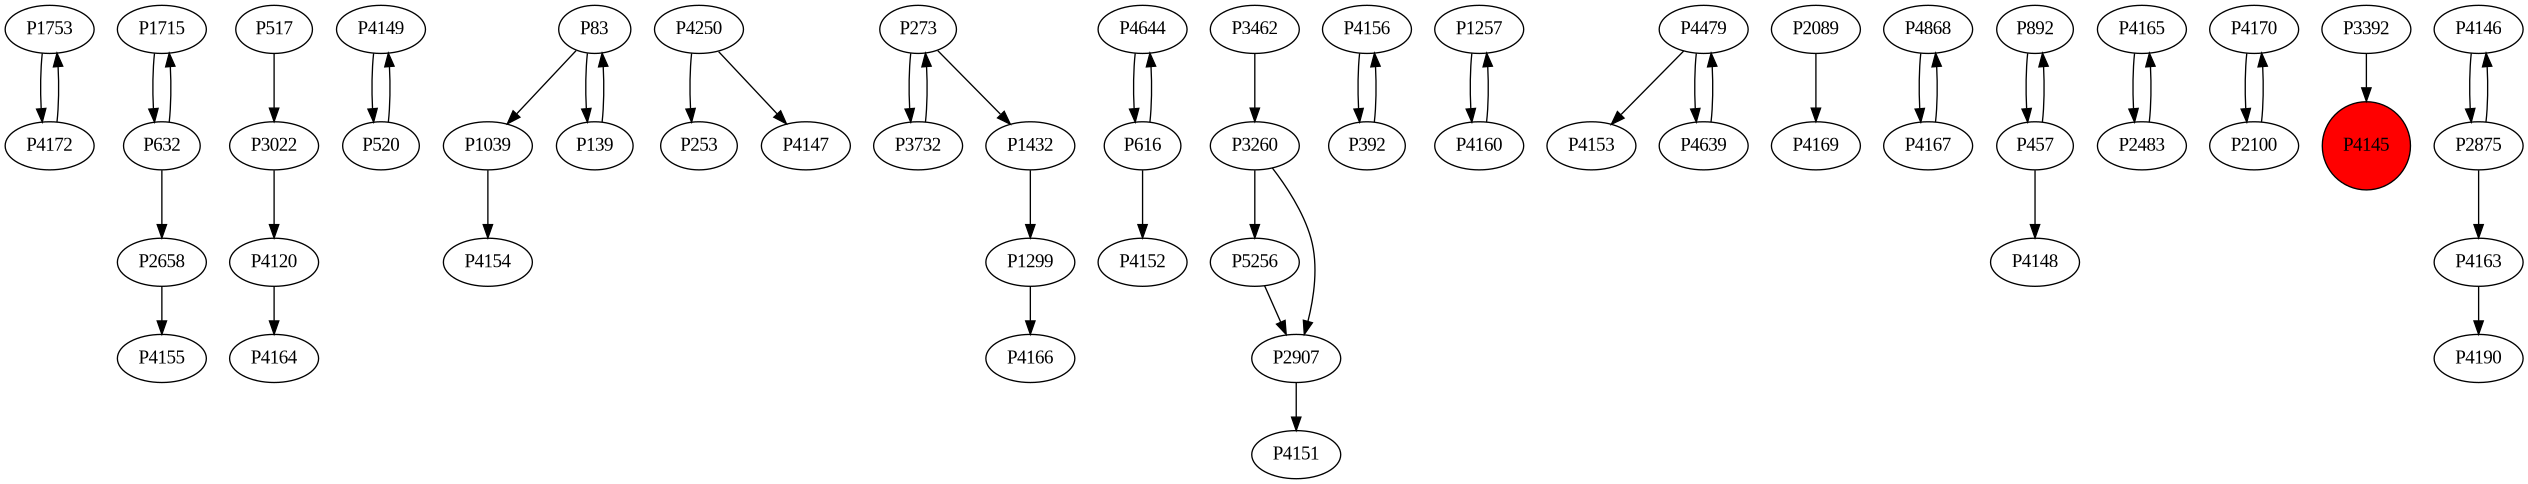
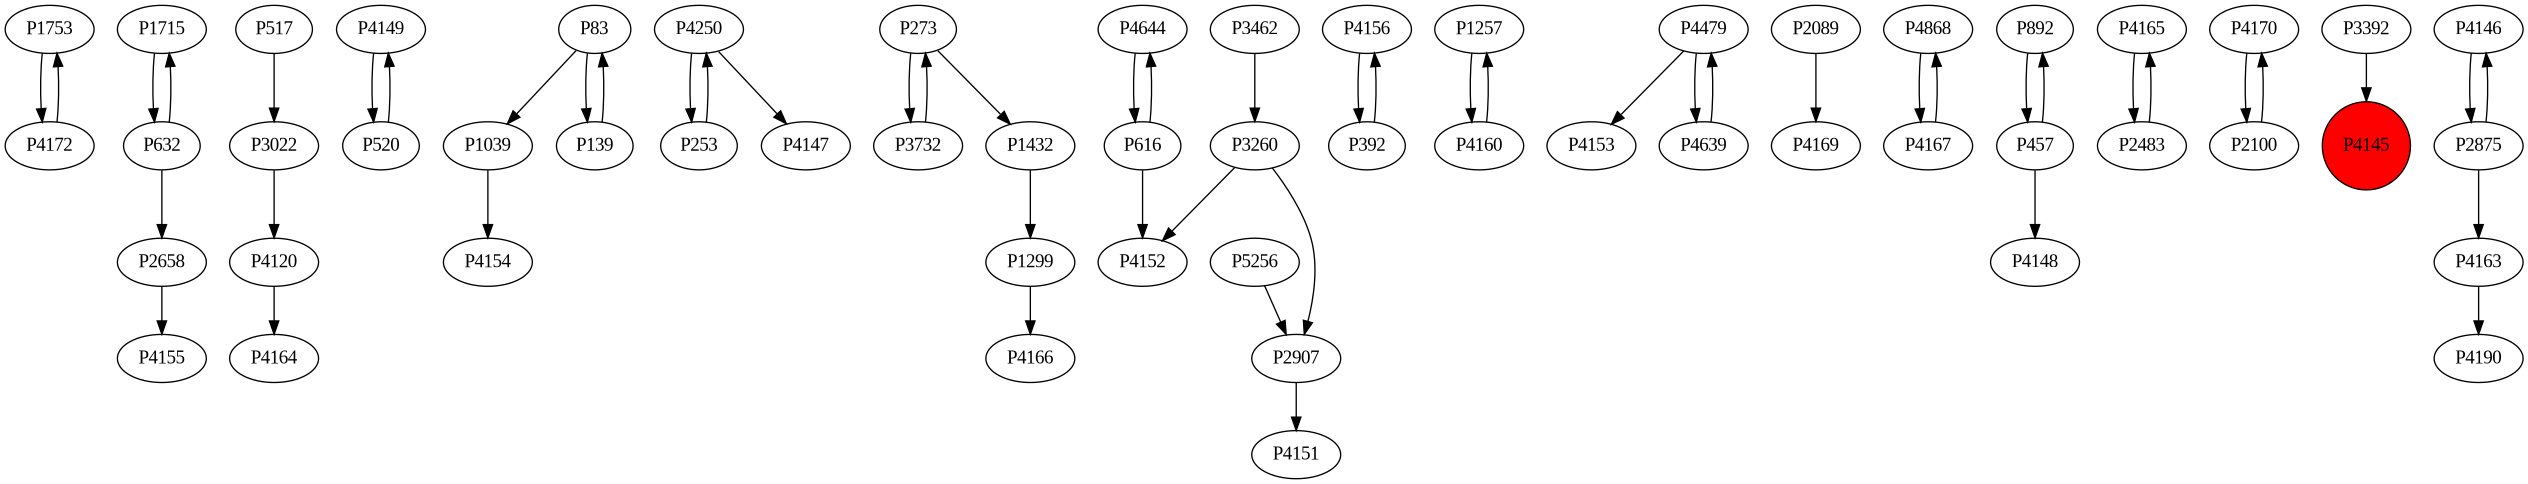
none -> (708, 94)
(1255, 197) -> (1203, 199)
